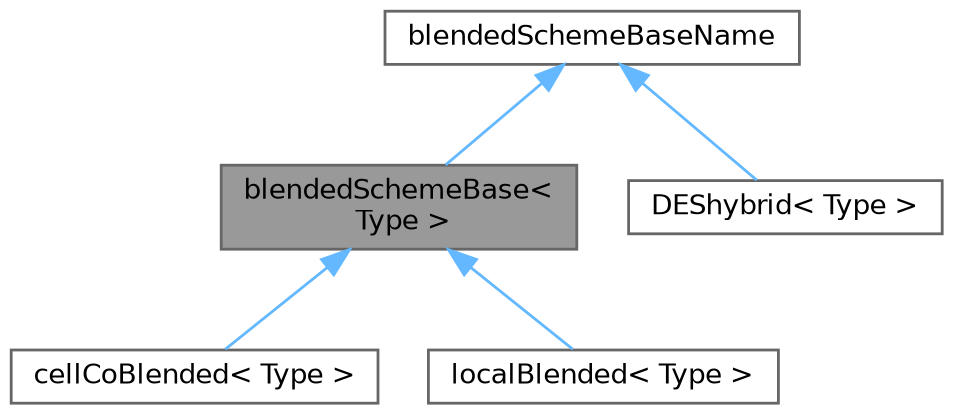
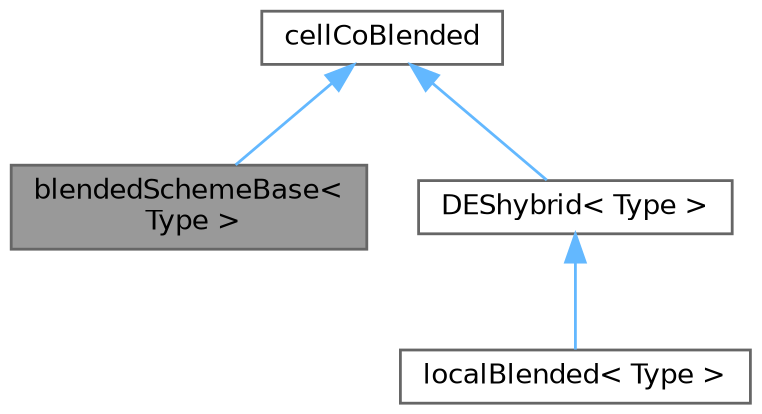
(592, 38) -> (382, 38)
(522, 308) -> (575, 306)
(195, 377) -> none
